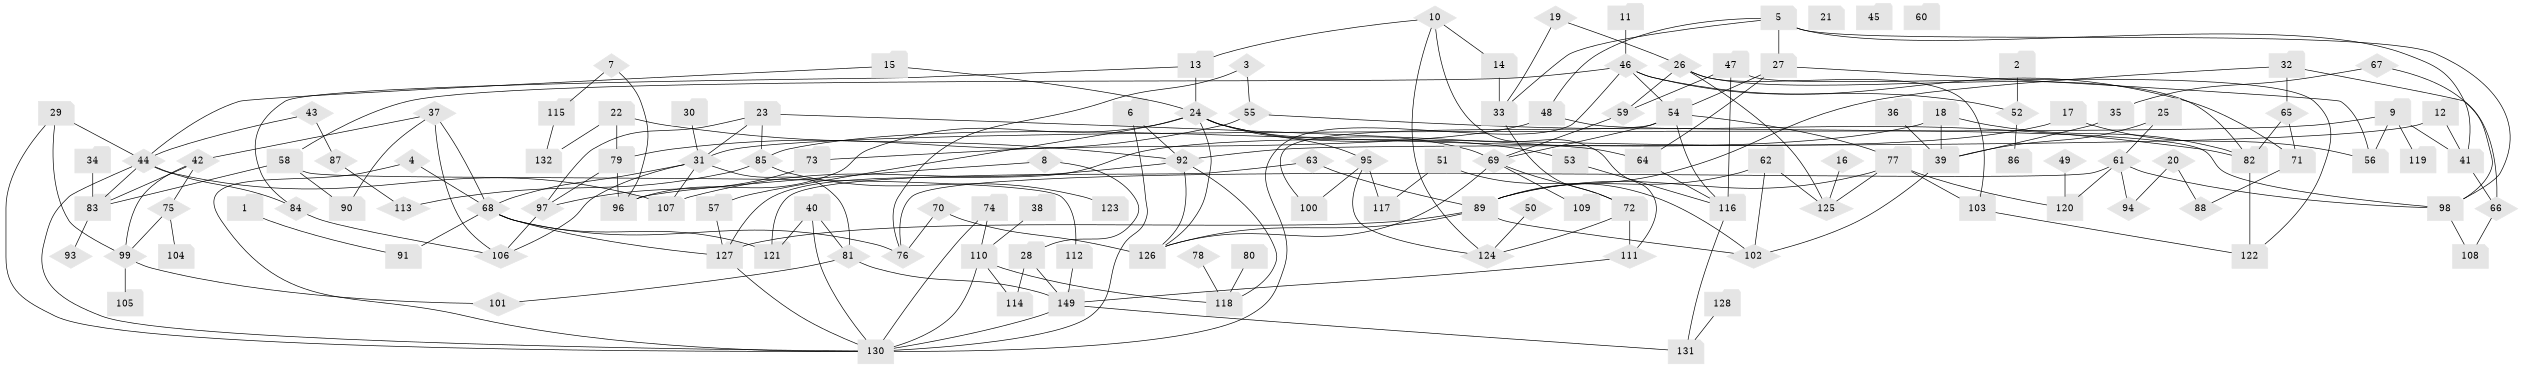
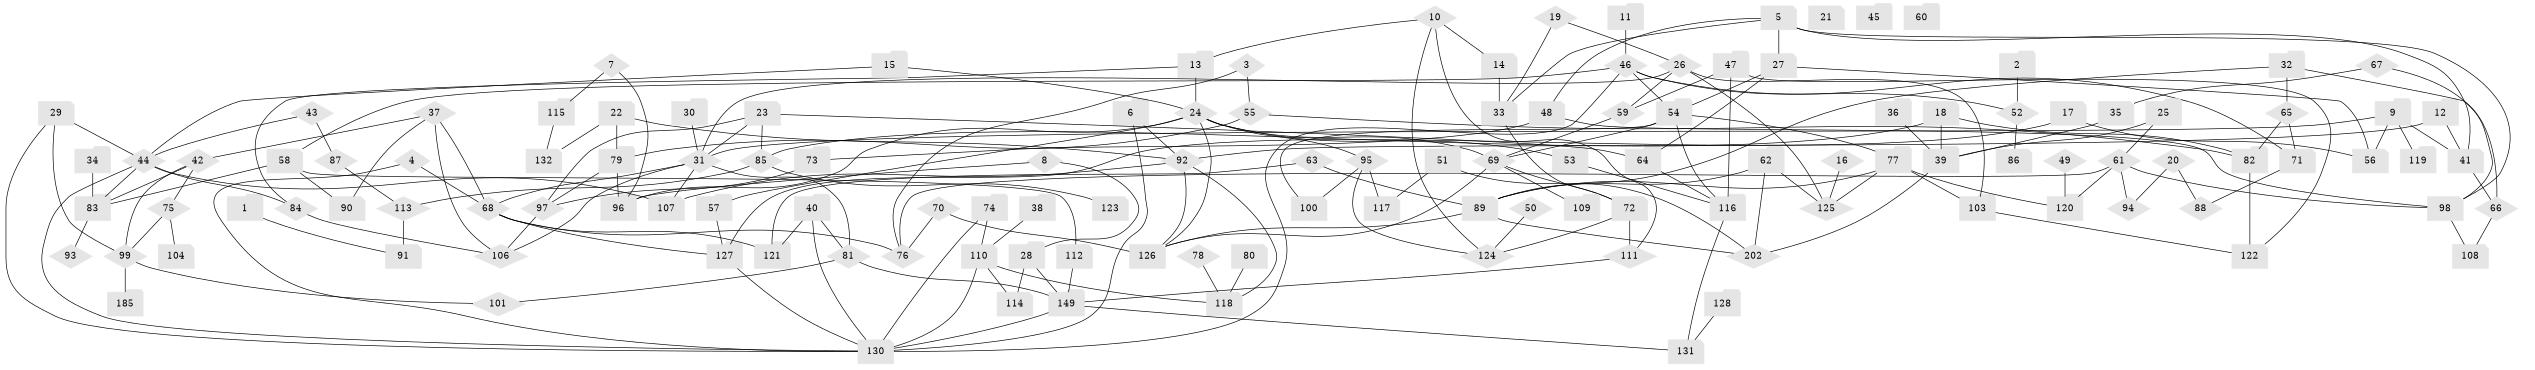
(1976, 82) -> (1173, 79)
(1102, 225) -> none
(450, 230) -> (403, 233)
(1754, 256) -> (1754, 256)
(125, 304) -> (125, 304)
